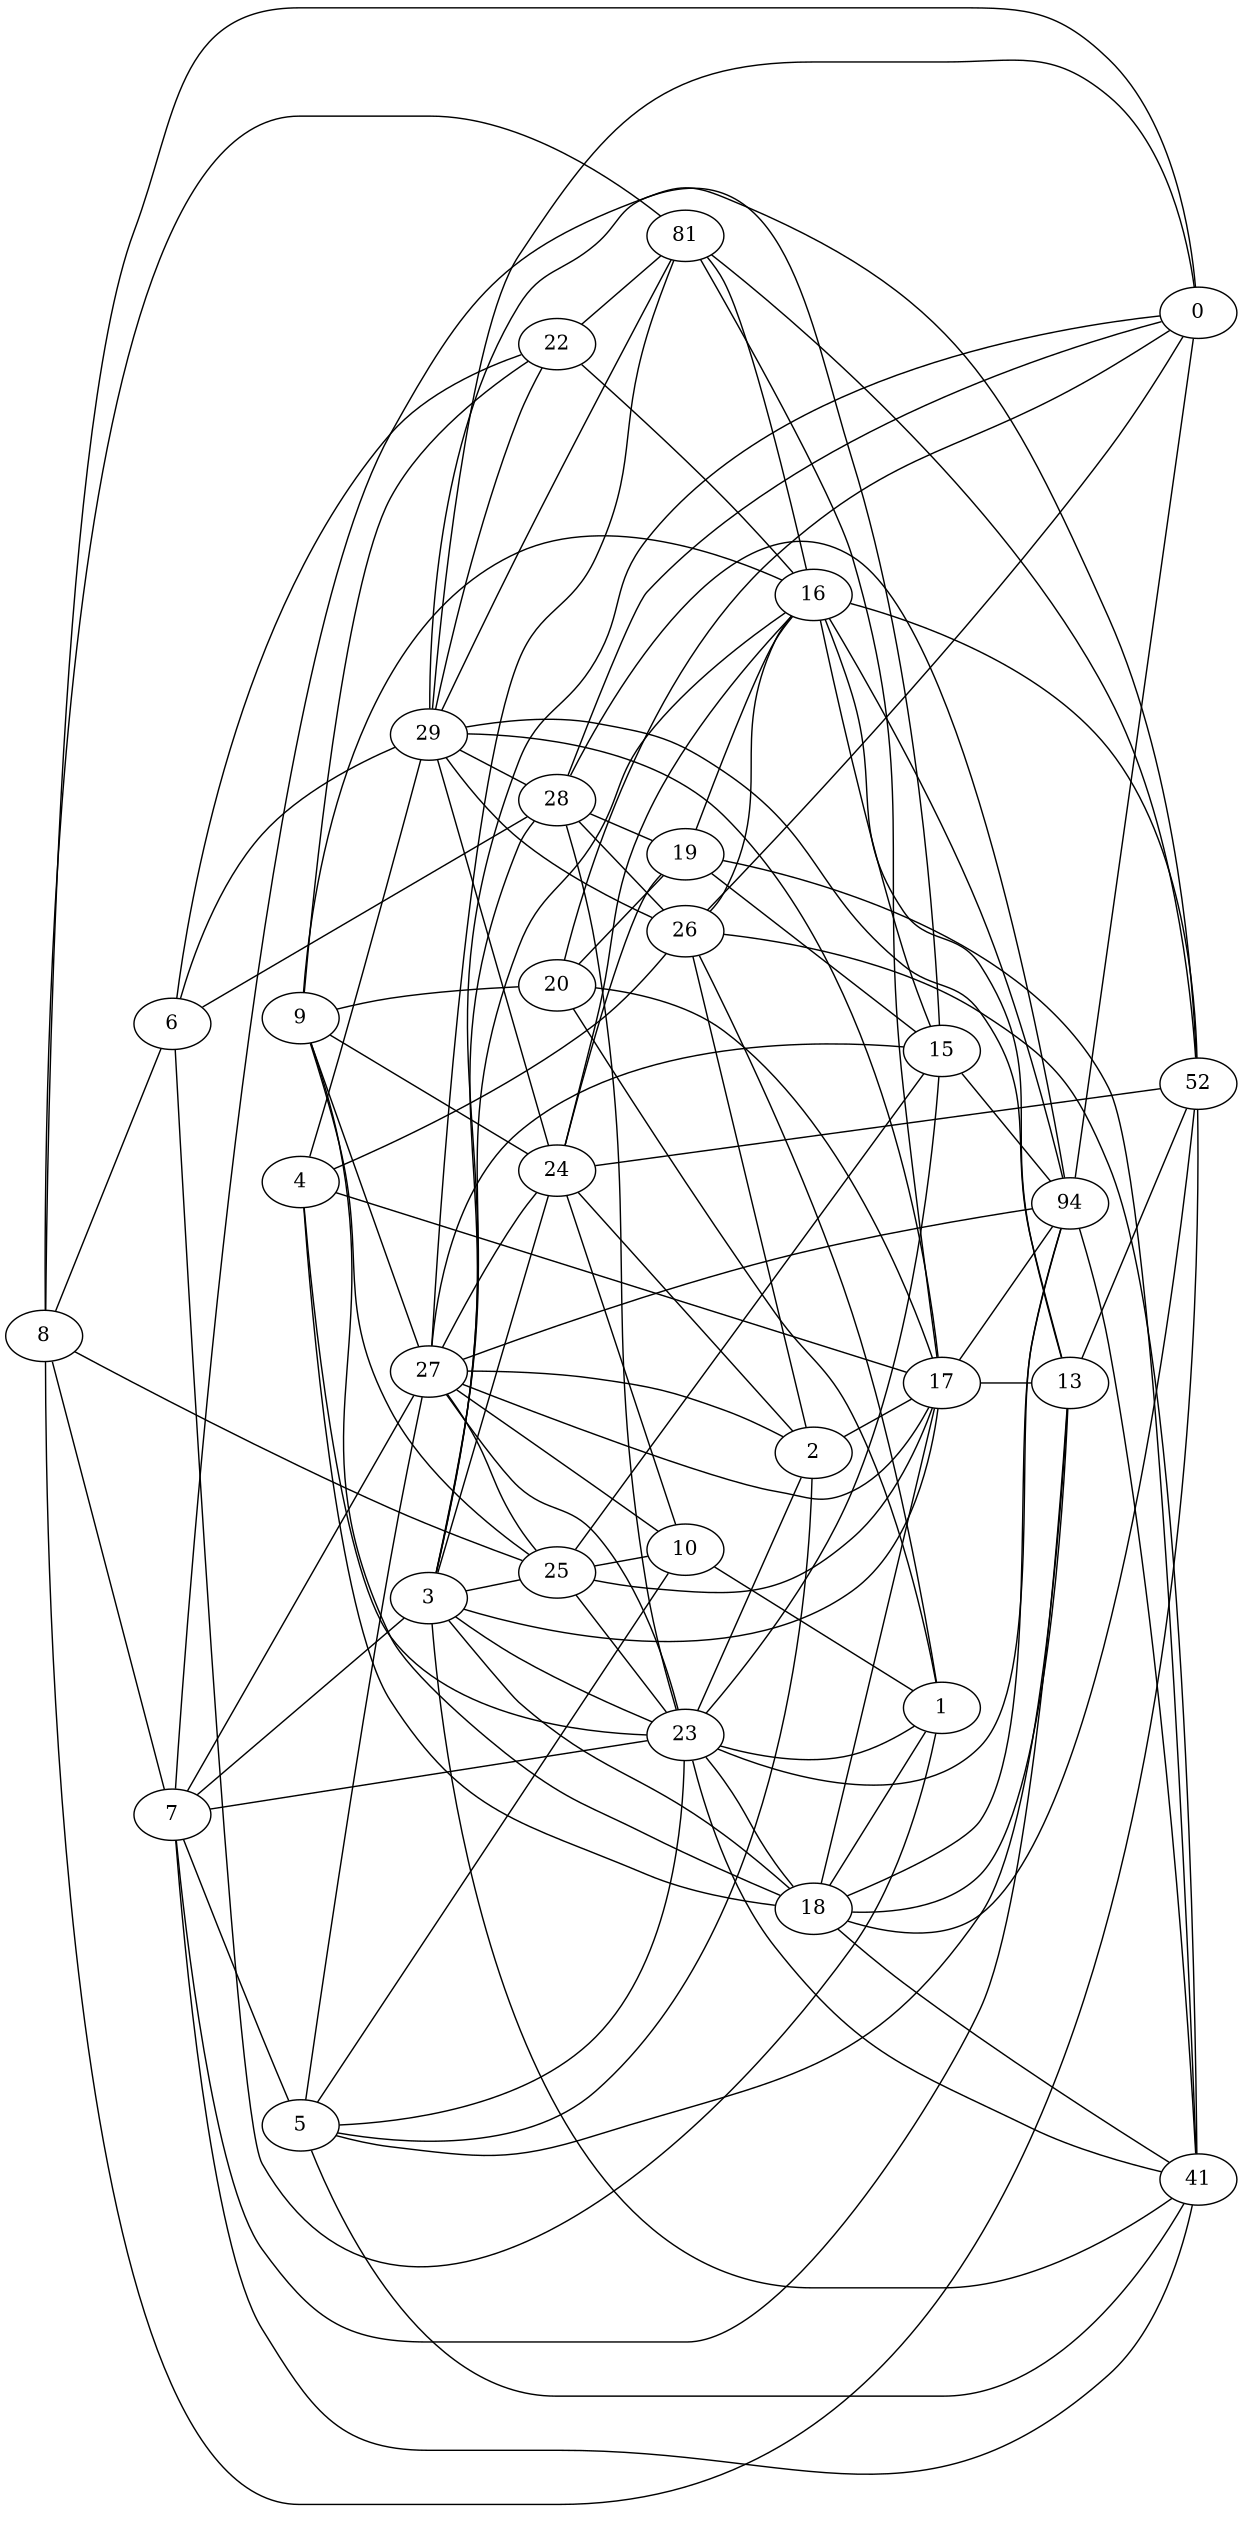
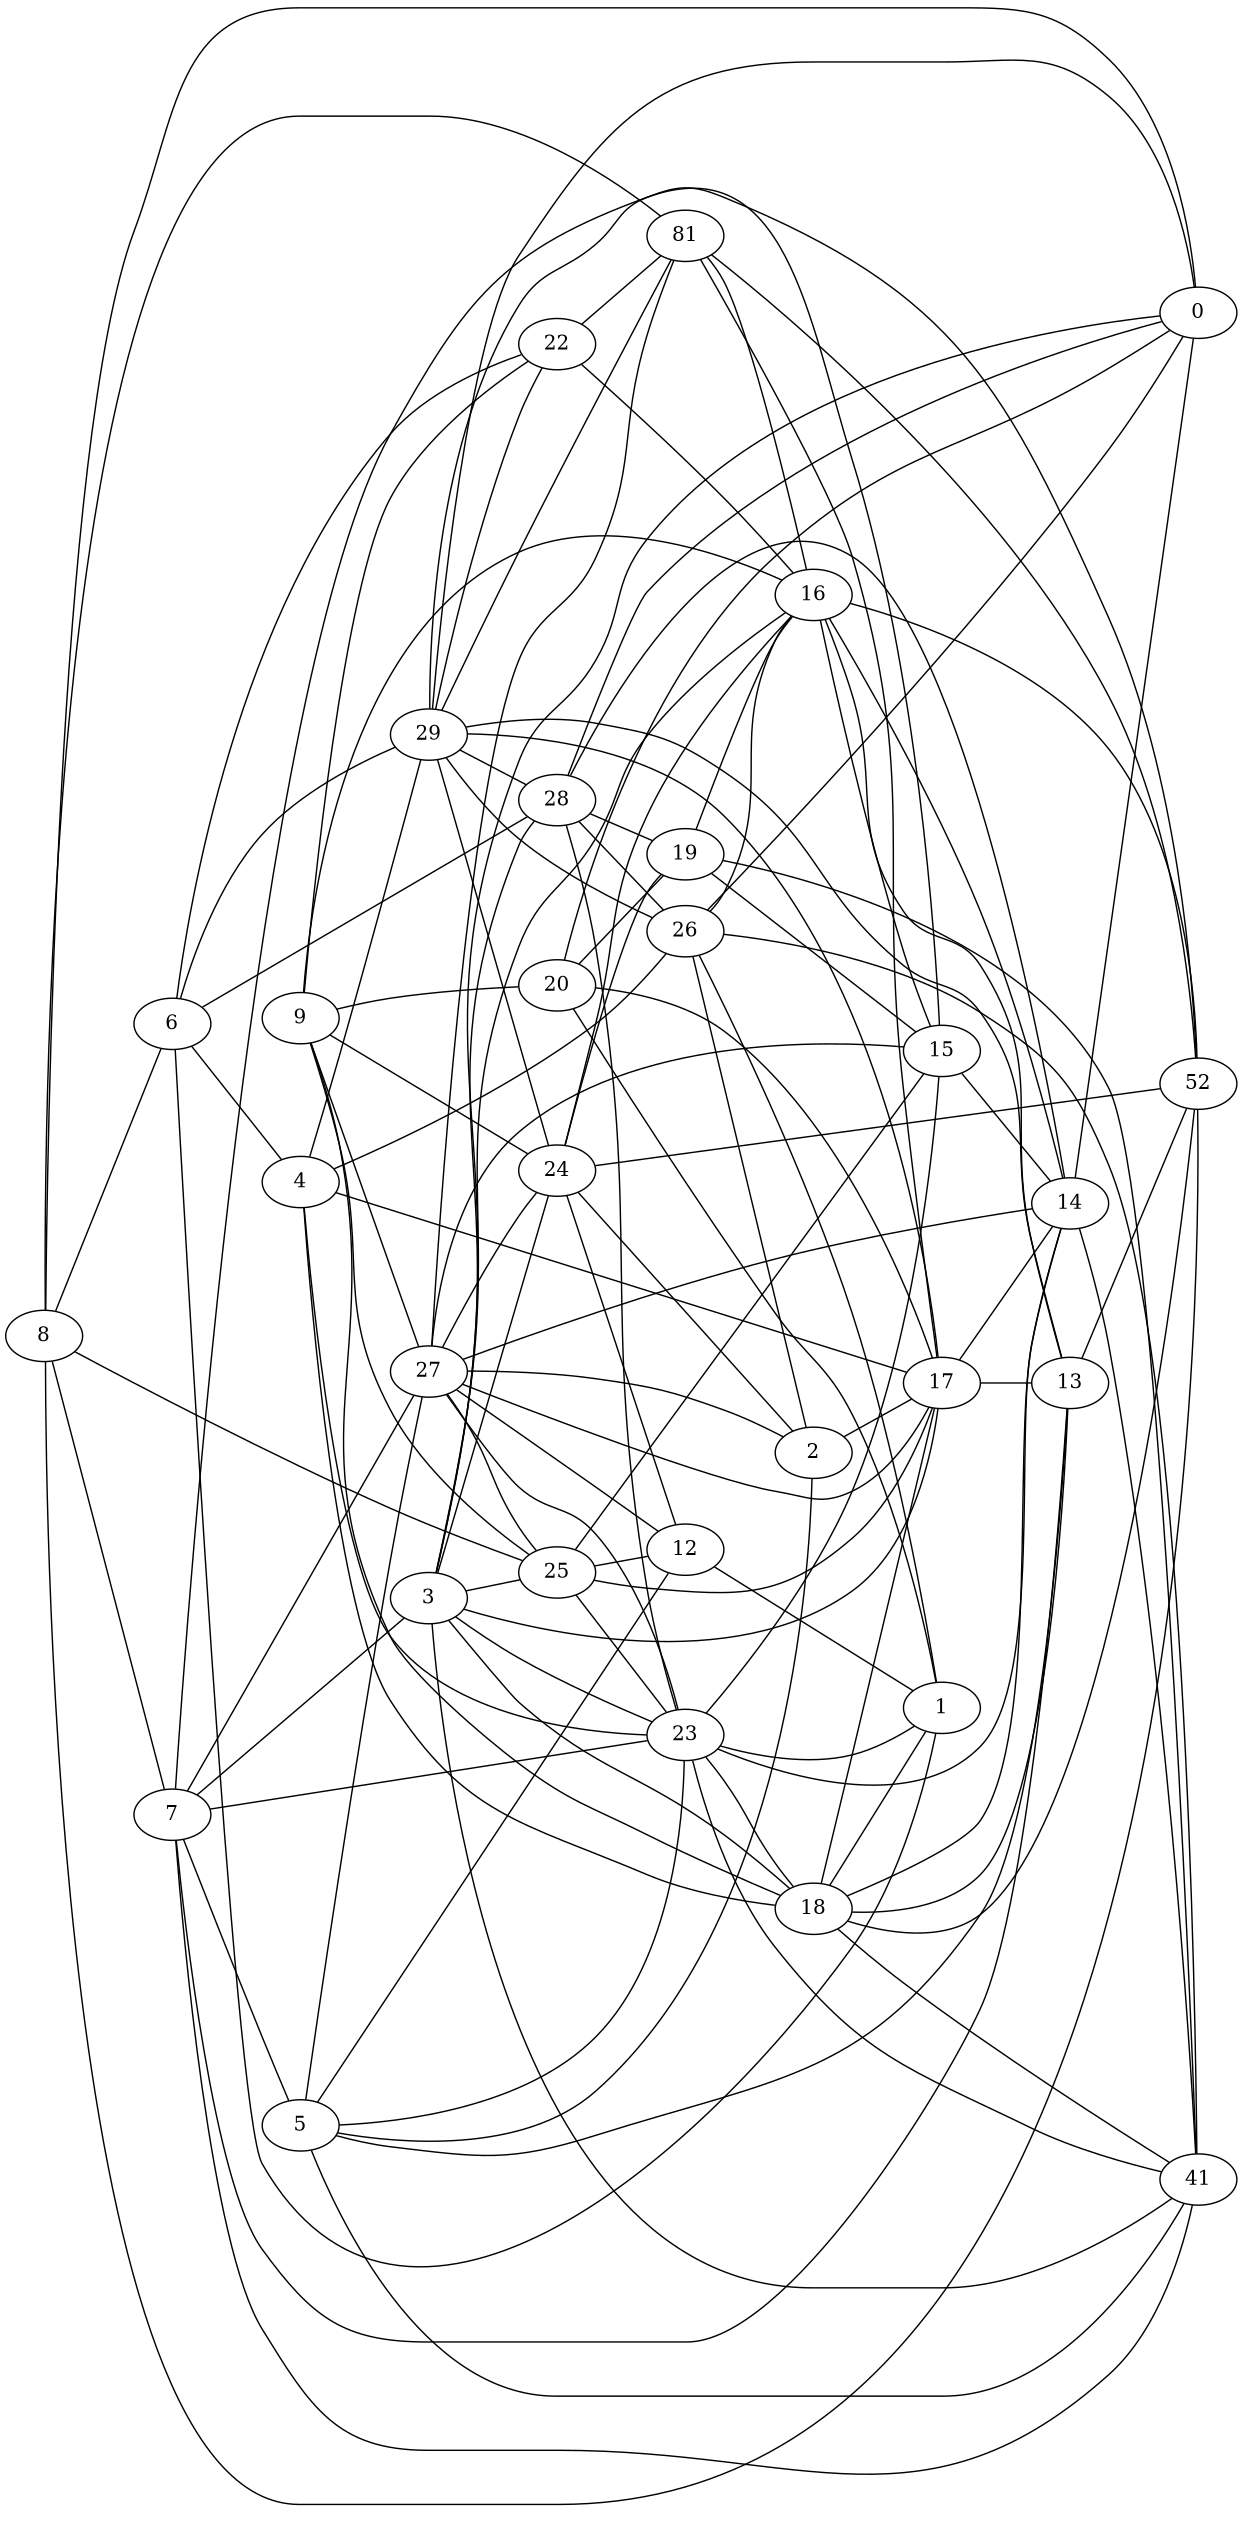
none -> (232, 1097)
(1070, 1203) -> (1070, 1203)
(685, 1550) -> (685, 1550)
(747, 1600) -> none
